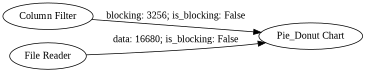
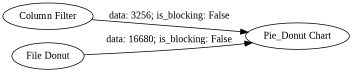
(176, 16) -> (169, 16)
(48, 56) -> (48, 56)
